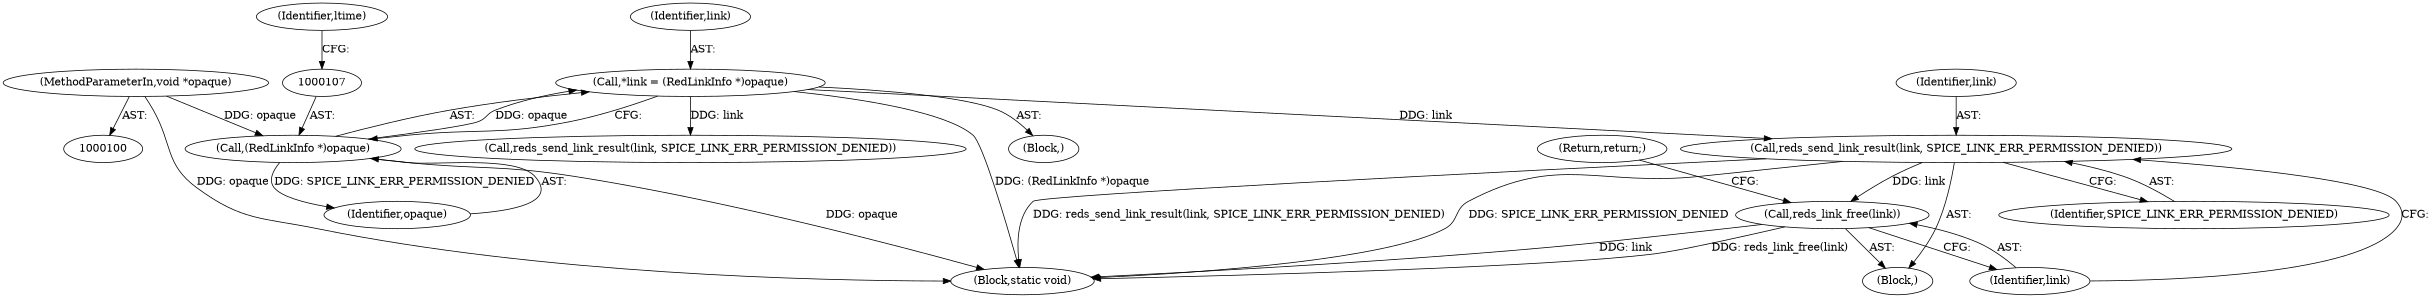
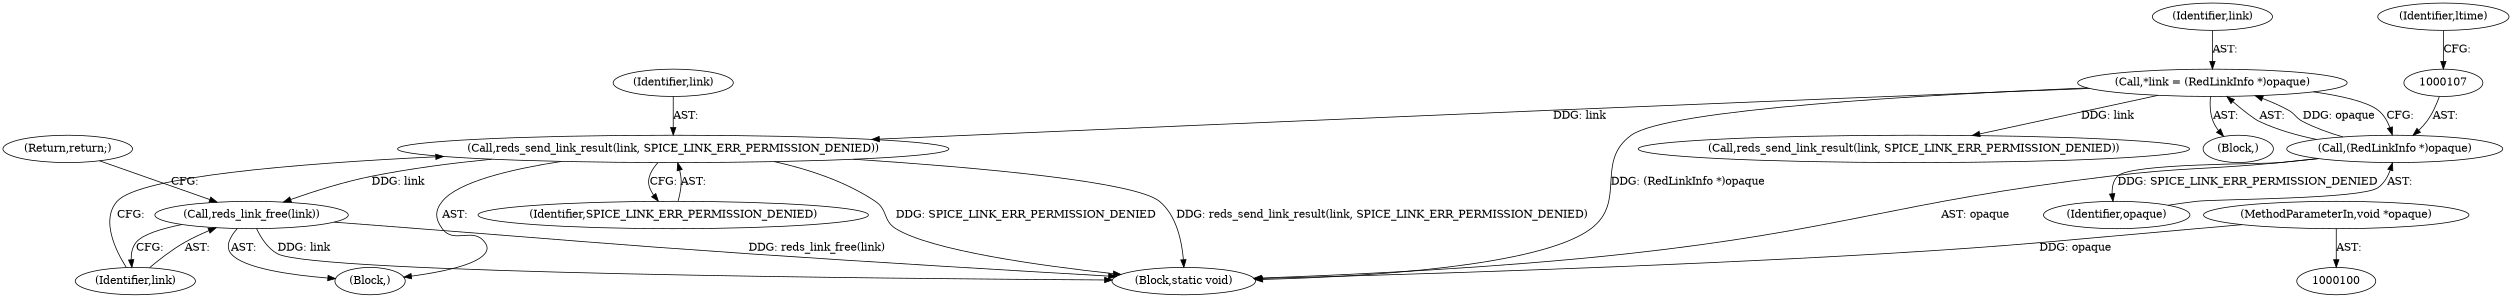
(211, 114) -> none
(862, 215) -> (1975, 215)
